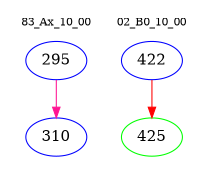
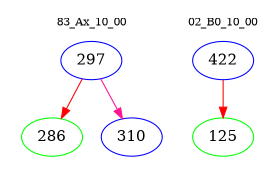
(56, 61) -> (91, 61)
none -> (52, 137)
(152, 137) -> (223, 137)
